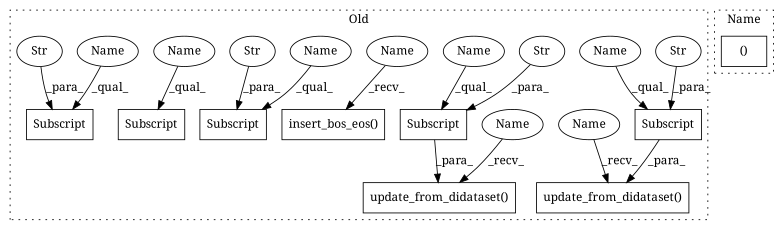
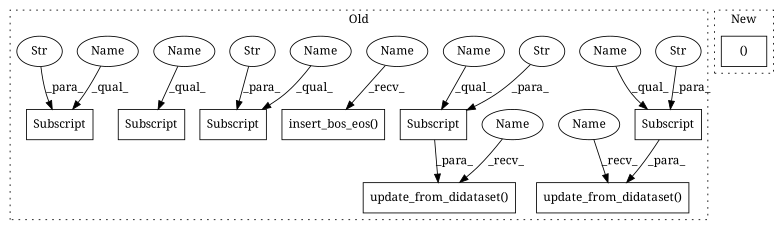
(744, 20) -> (744, 20)
